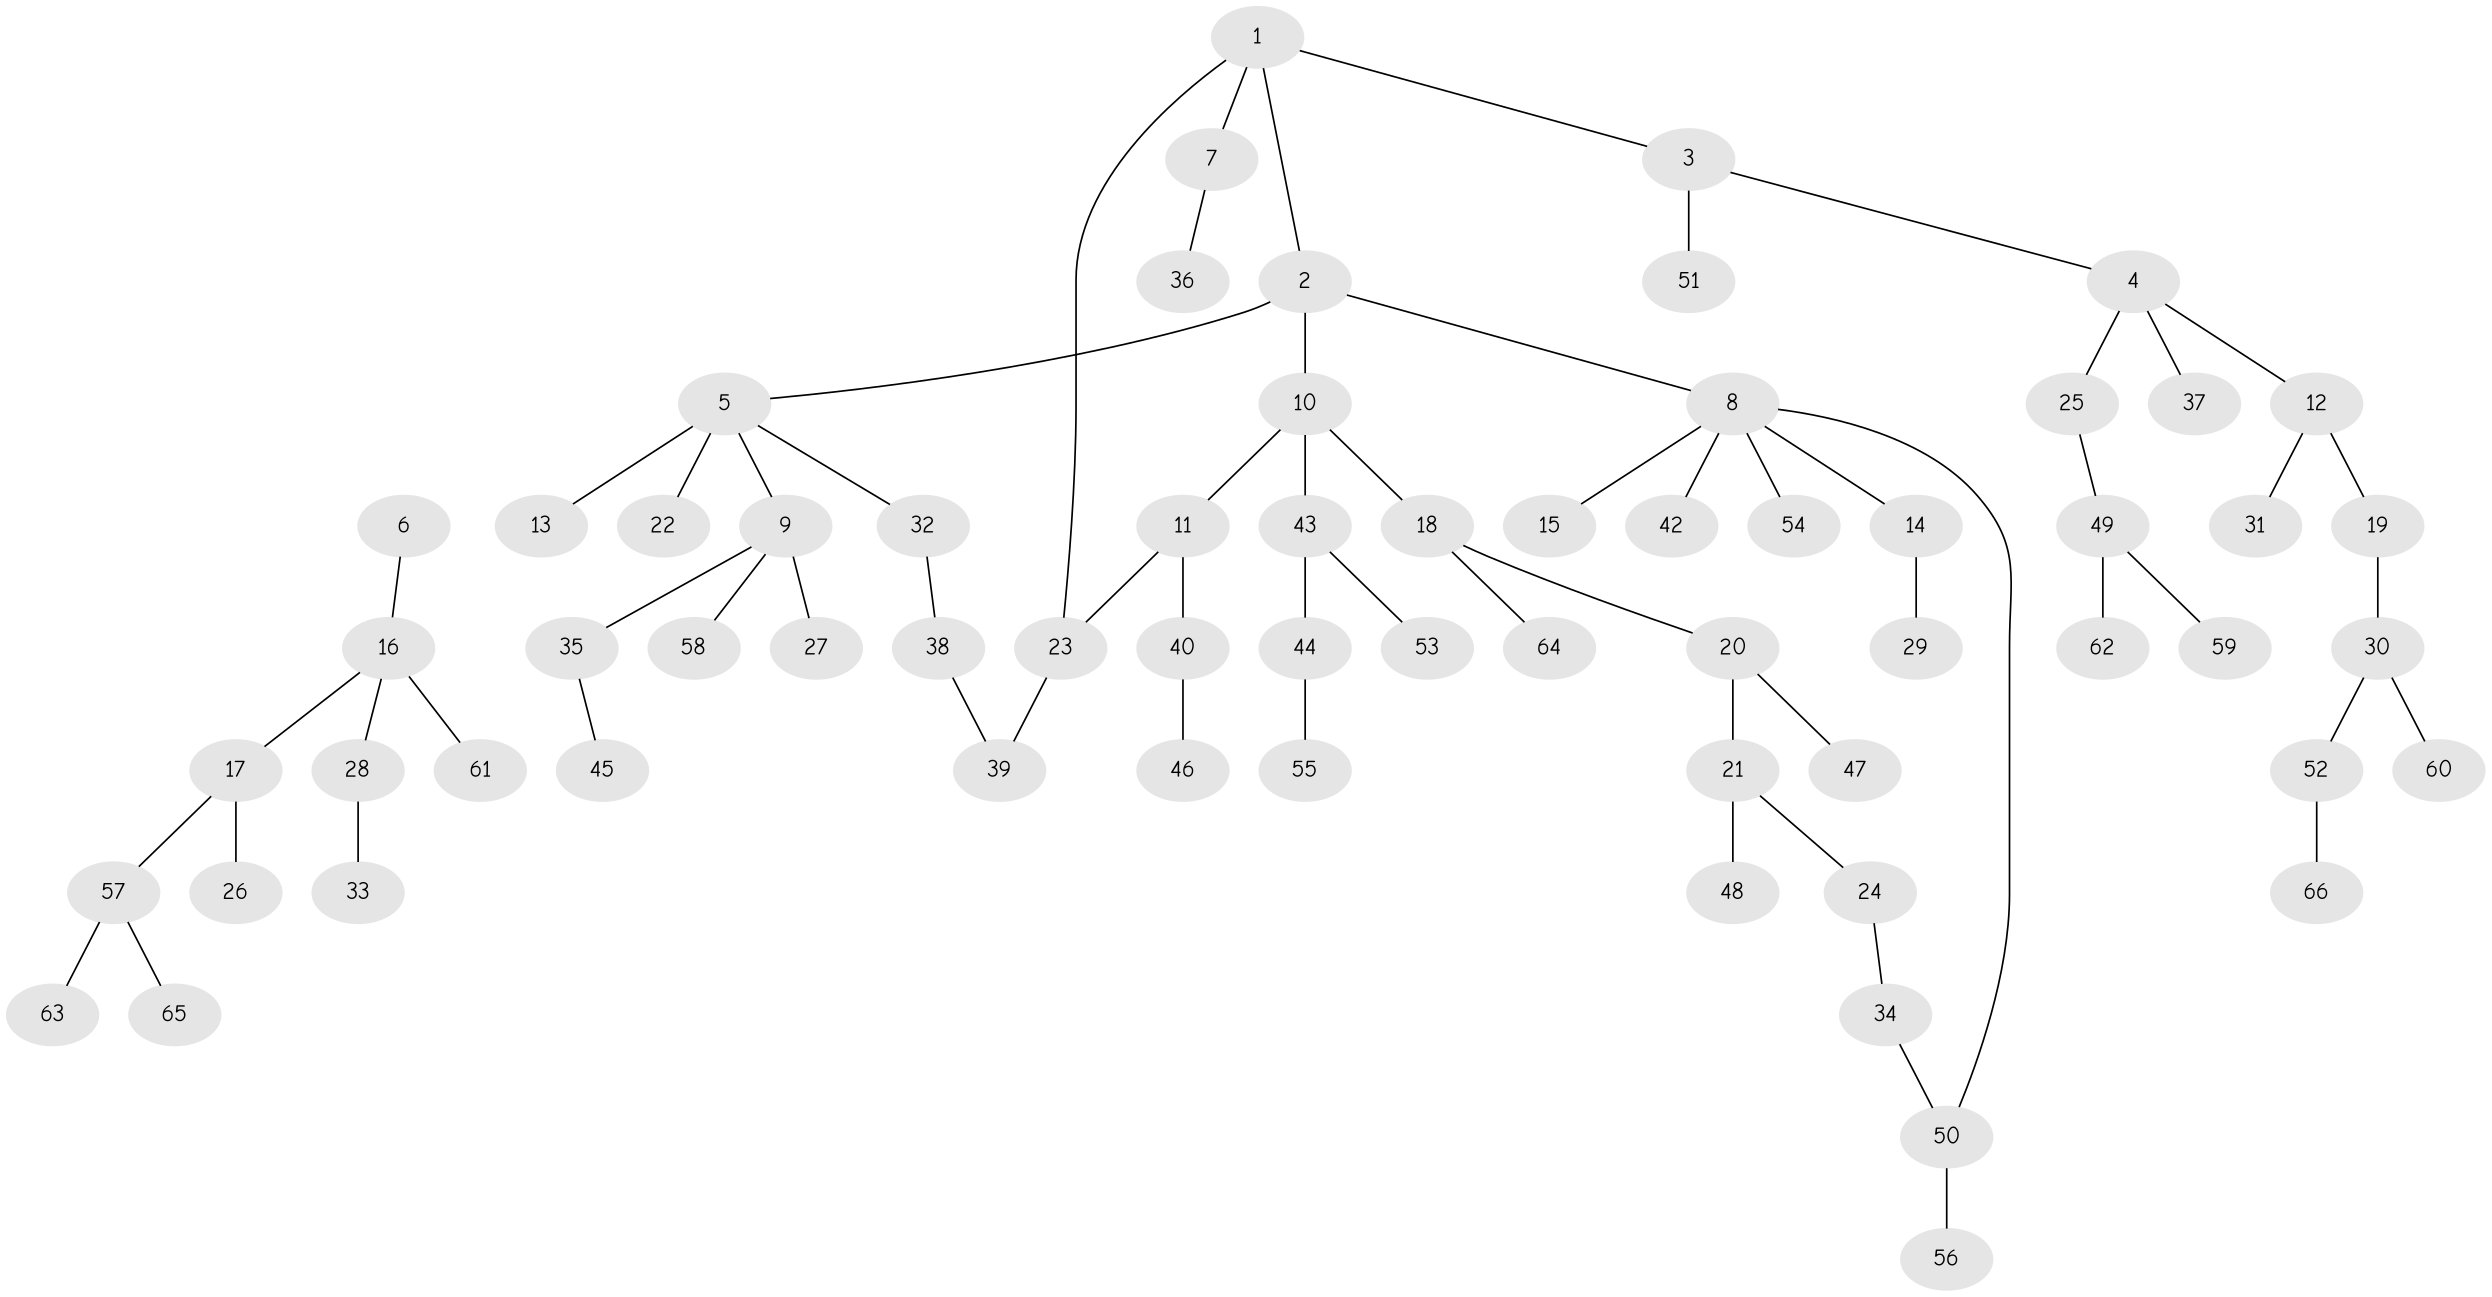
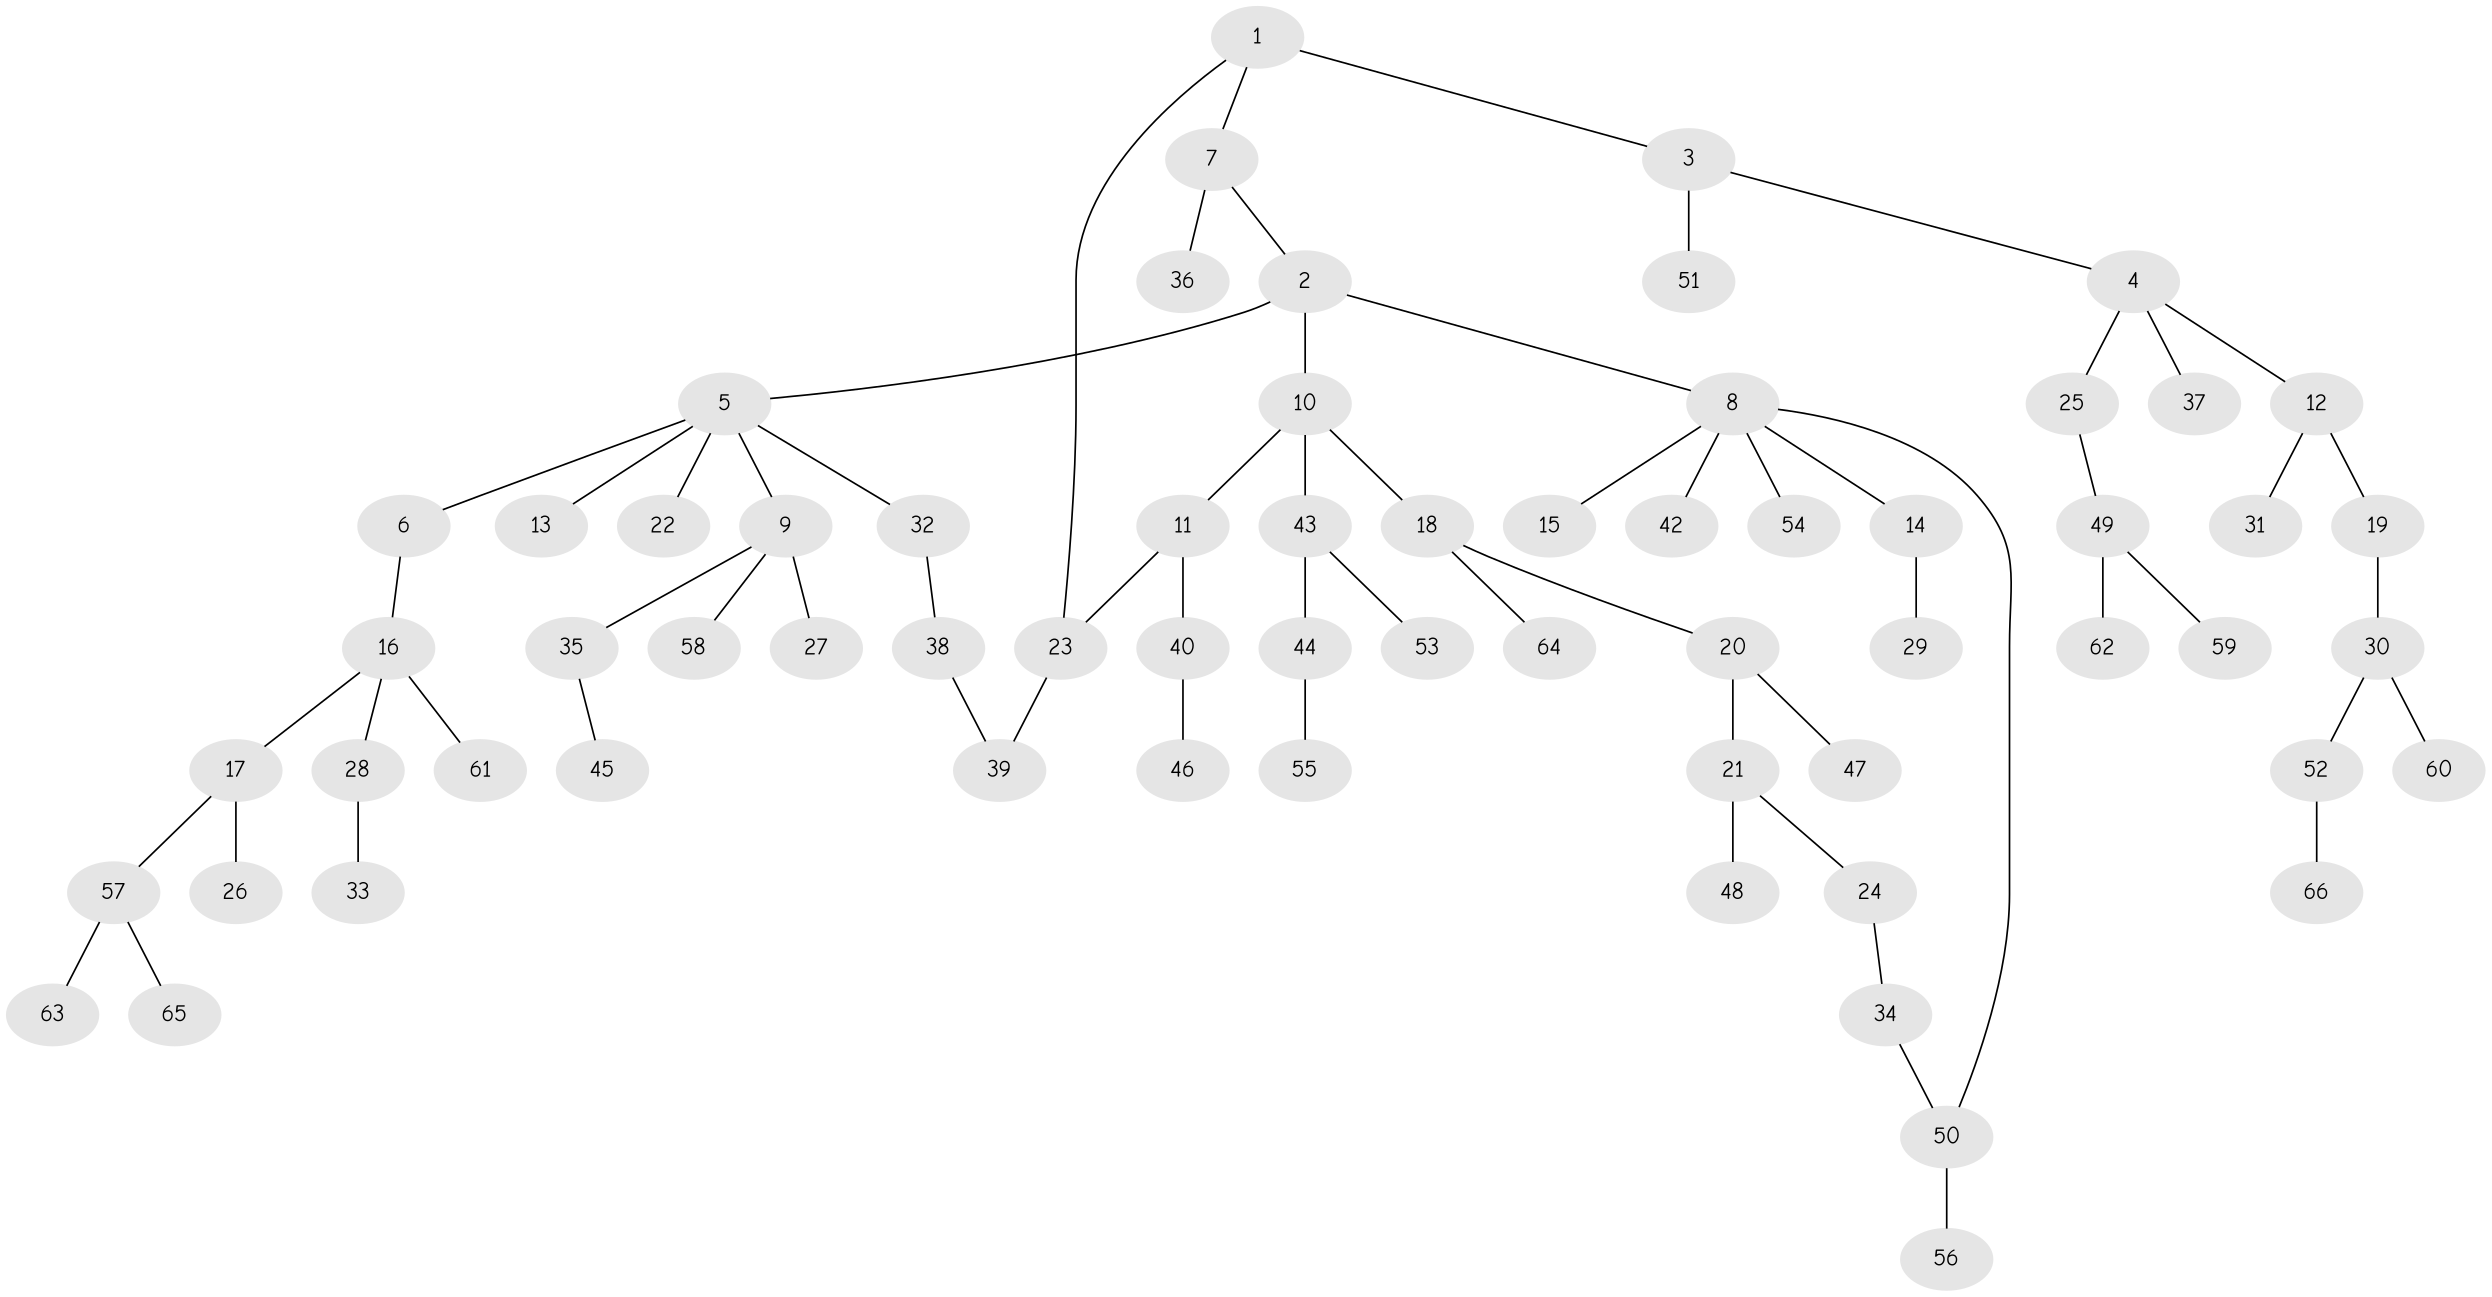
(1281, 159) -> (1259, 221)
none -> (564, 465)
